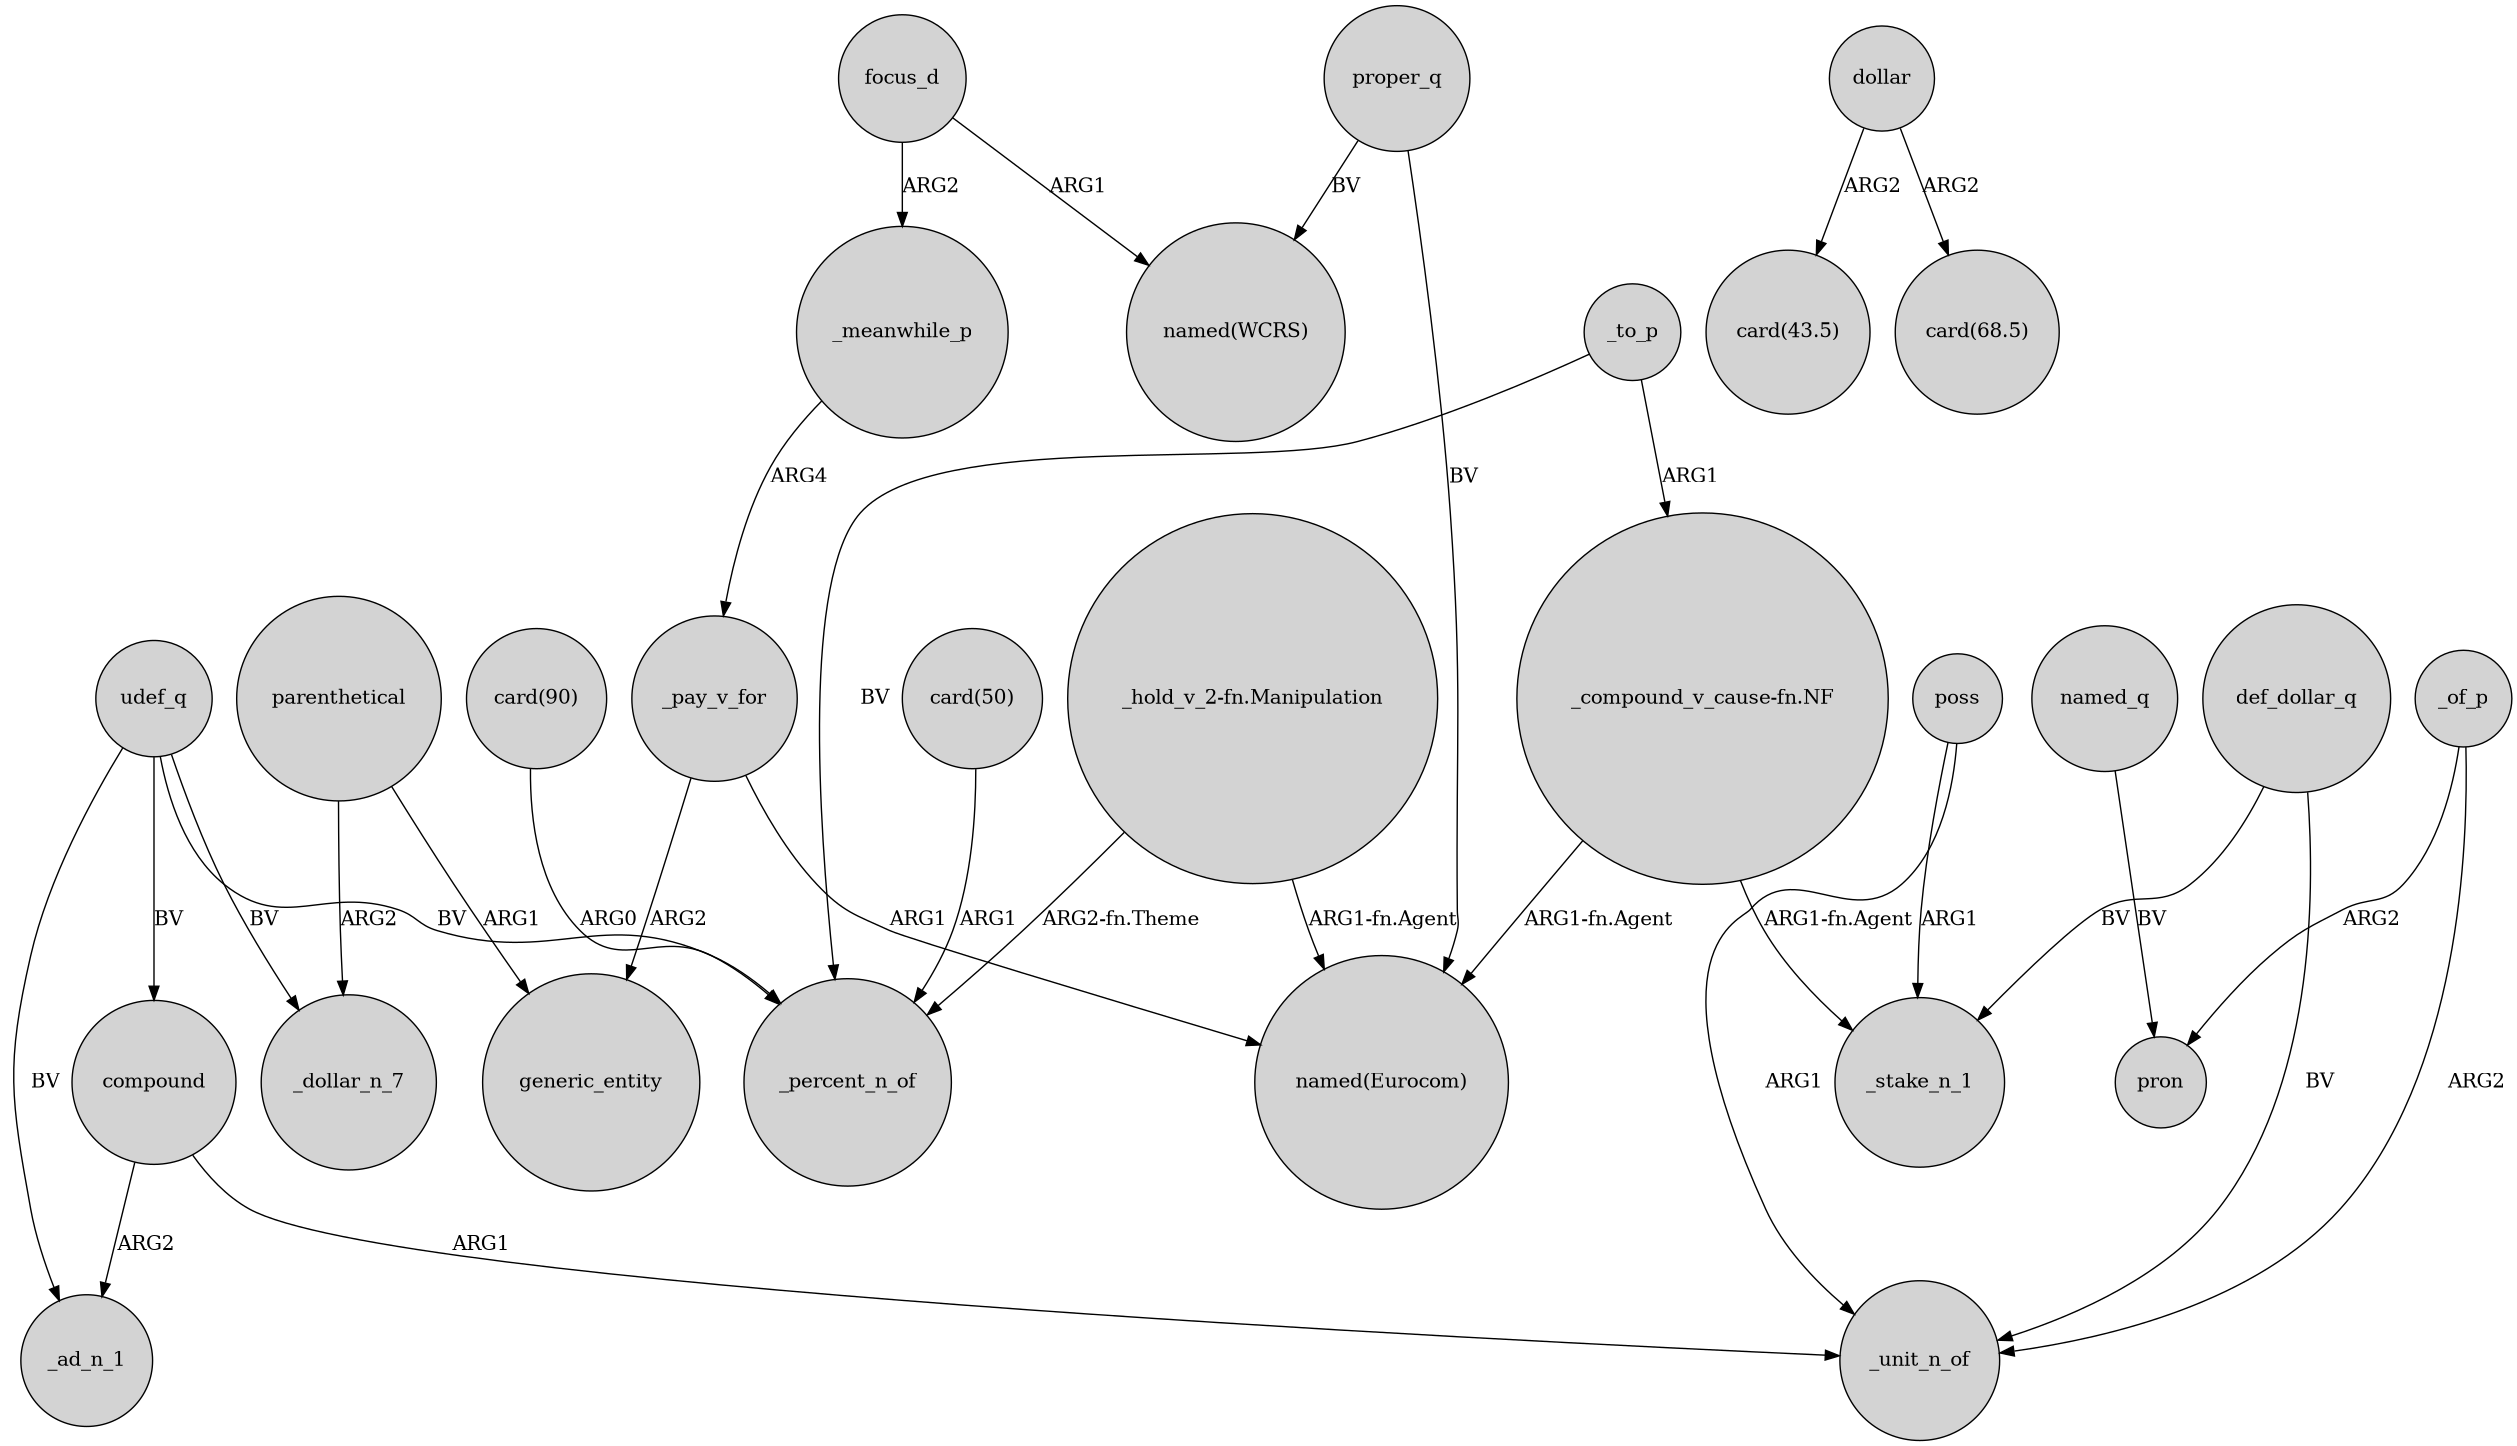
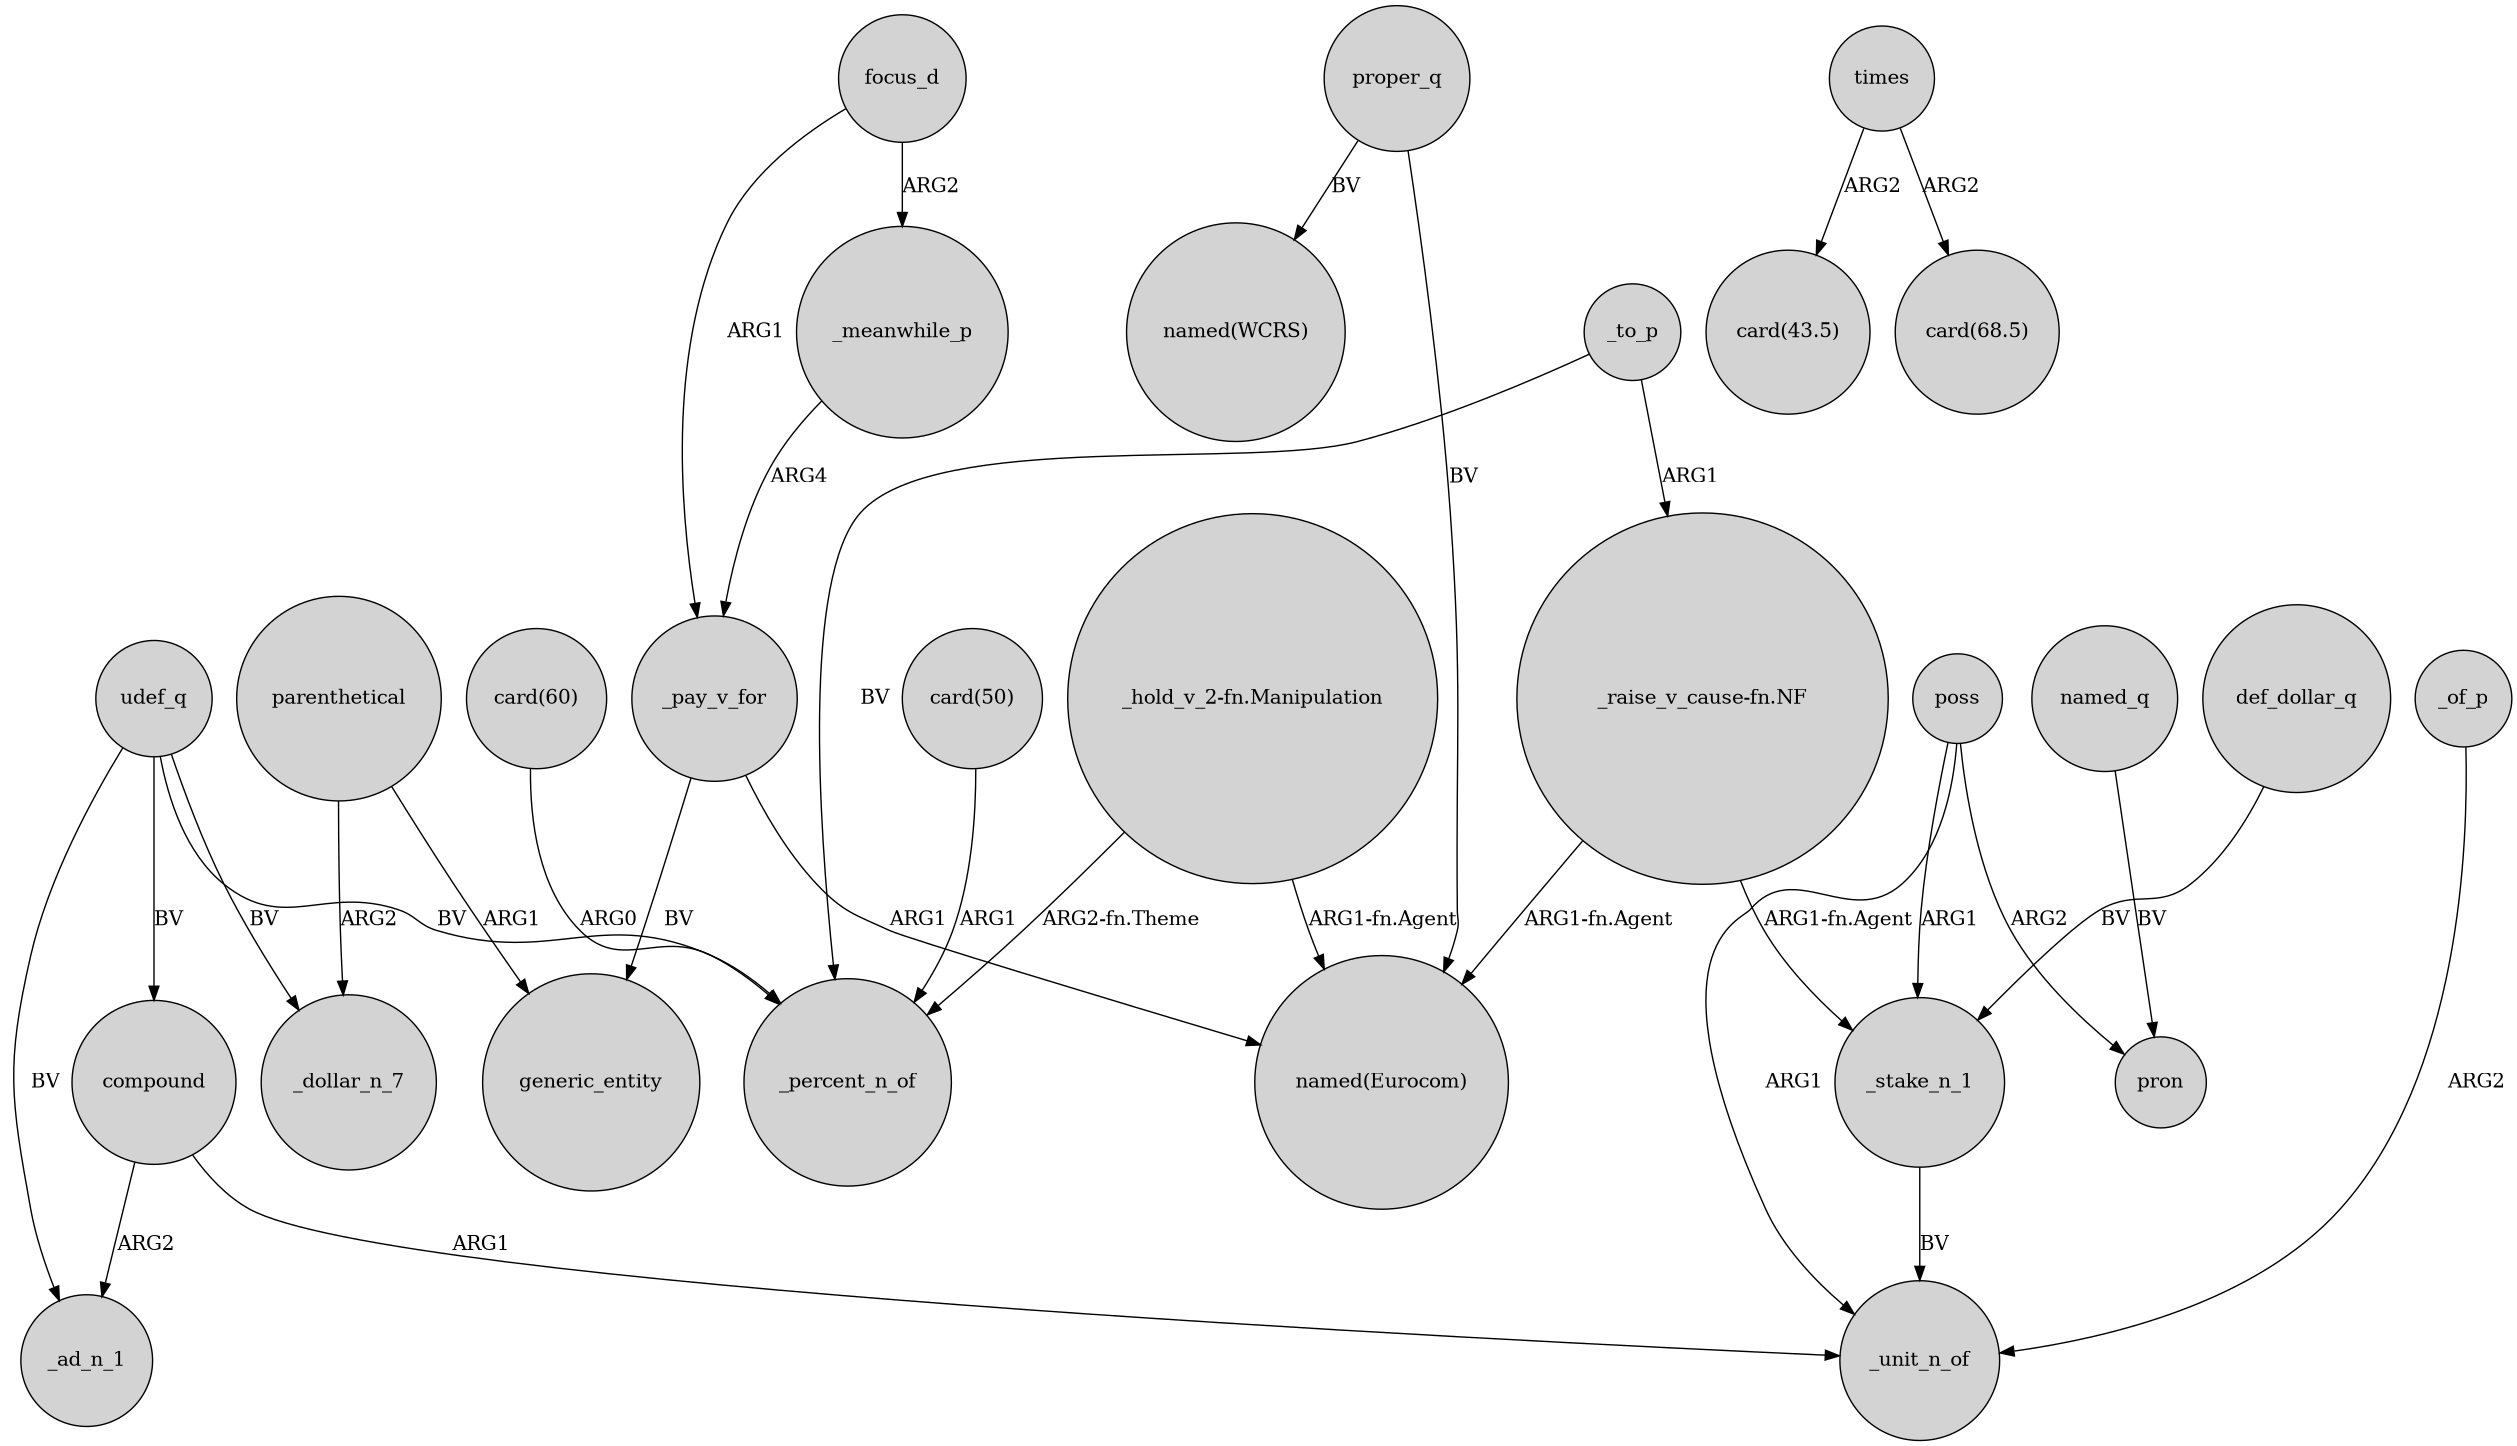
(1882, 79) -> (1882, 79)
(1045, 187) -> (694, 327)
(537, 699) -> (537, 699)
(1703, 699) -> (1703, 699)
(2353, 905) -> (2002, 912)
(679, 920) -> (679, 920)
(2265, 1127) -> (1920, 1217)
